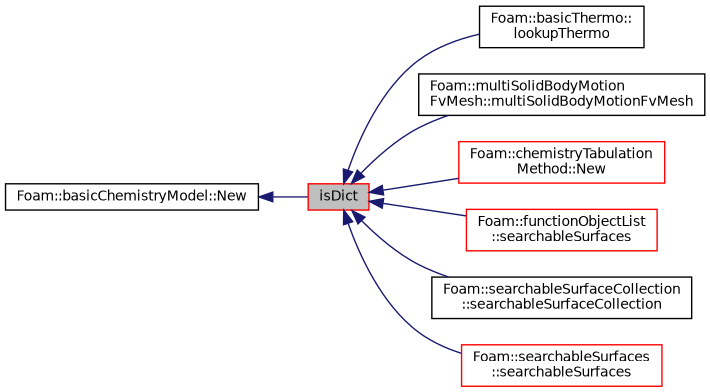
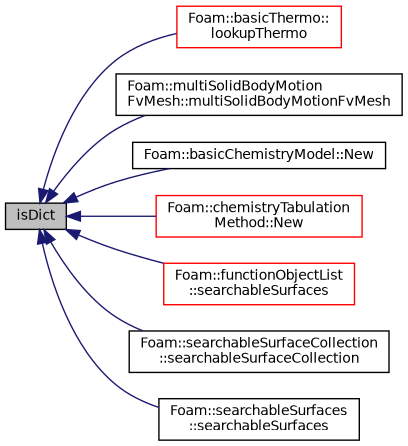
(562, 27) -> (259, 27)
(291, 197) -> (122, 180)
(339, 197) -> (36, 216)
(562, 366) -> (259, 419)
